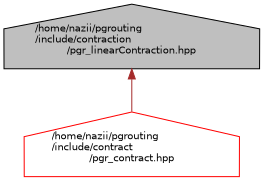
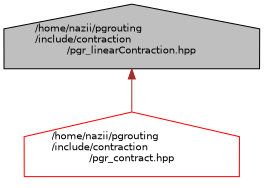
(132, 148) -> (132, 148)
